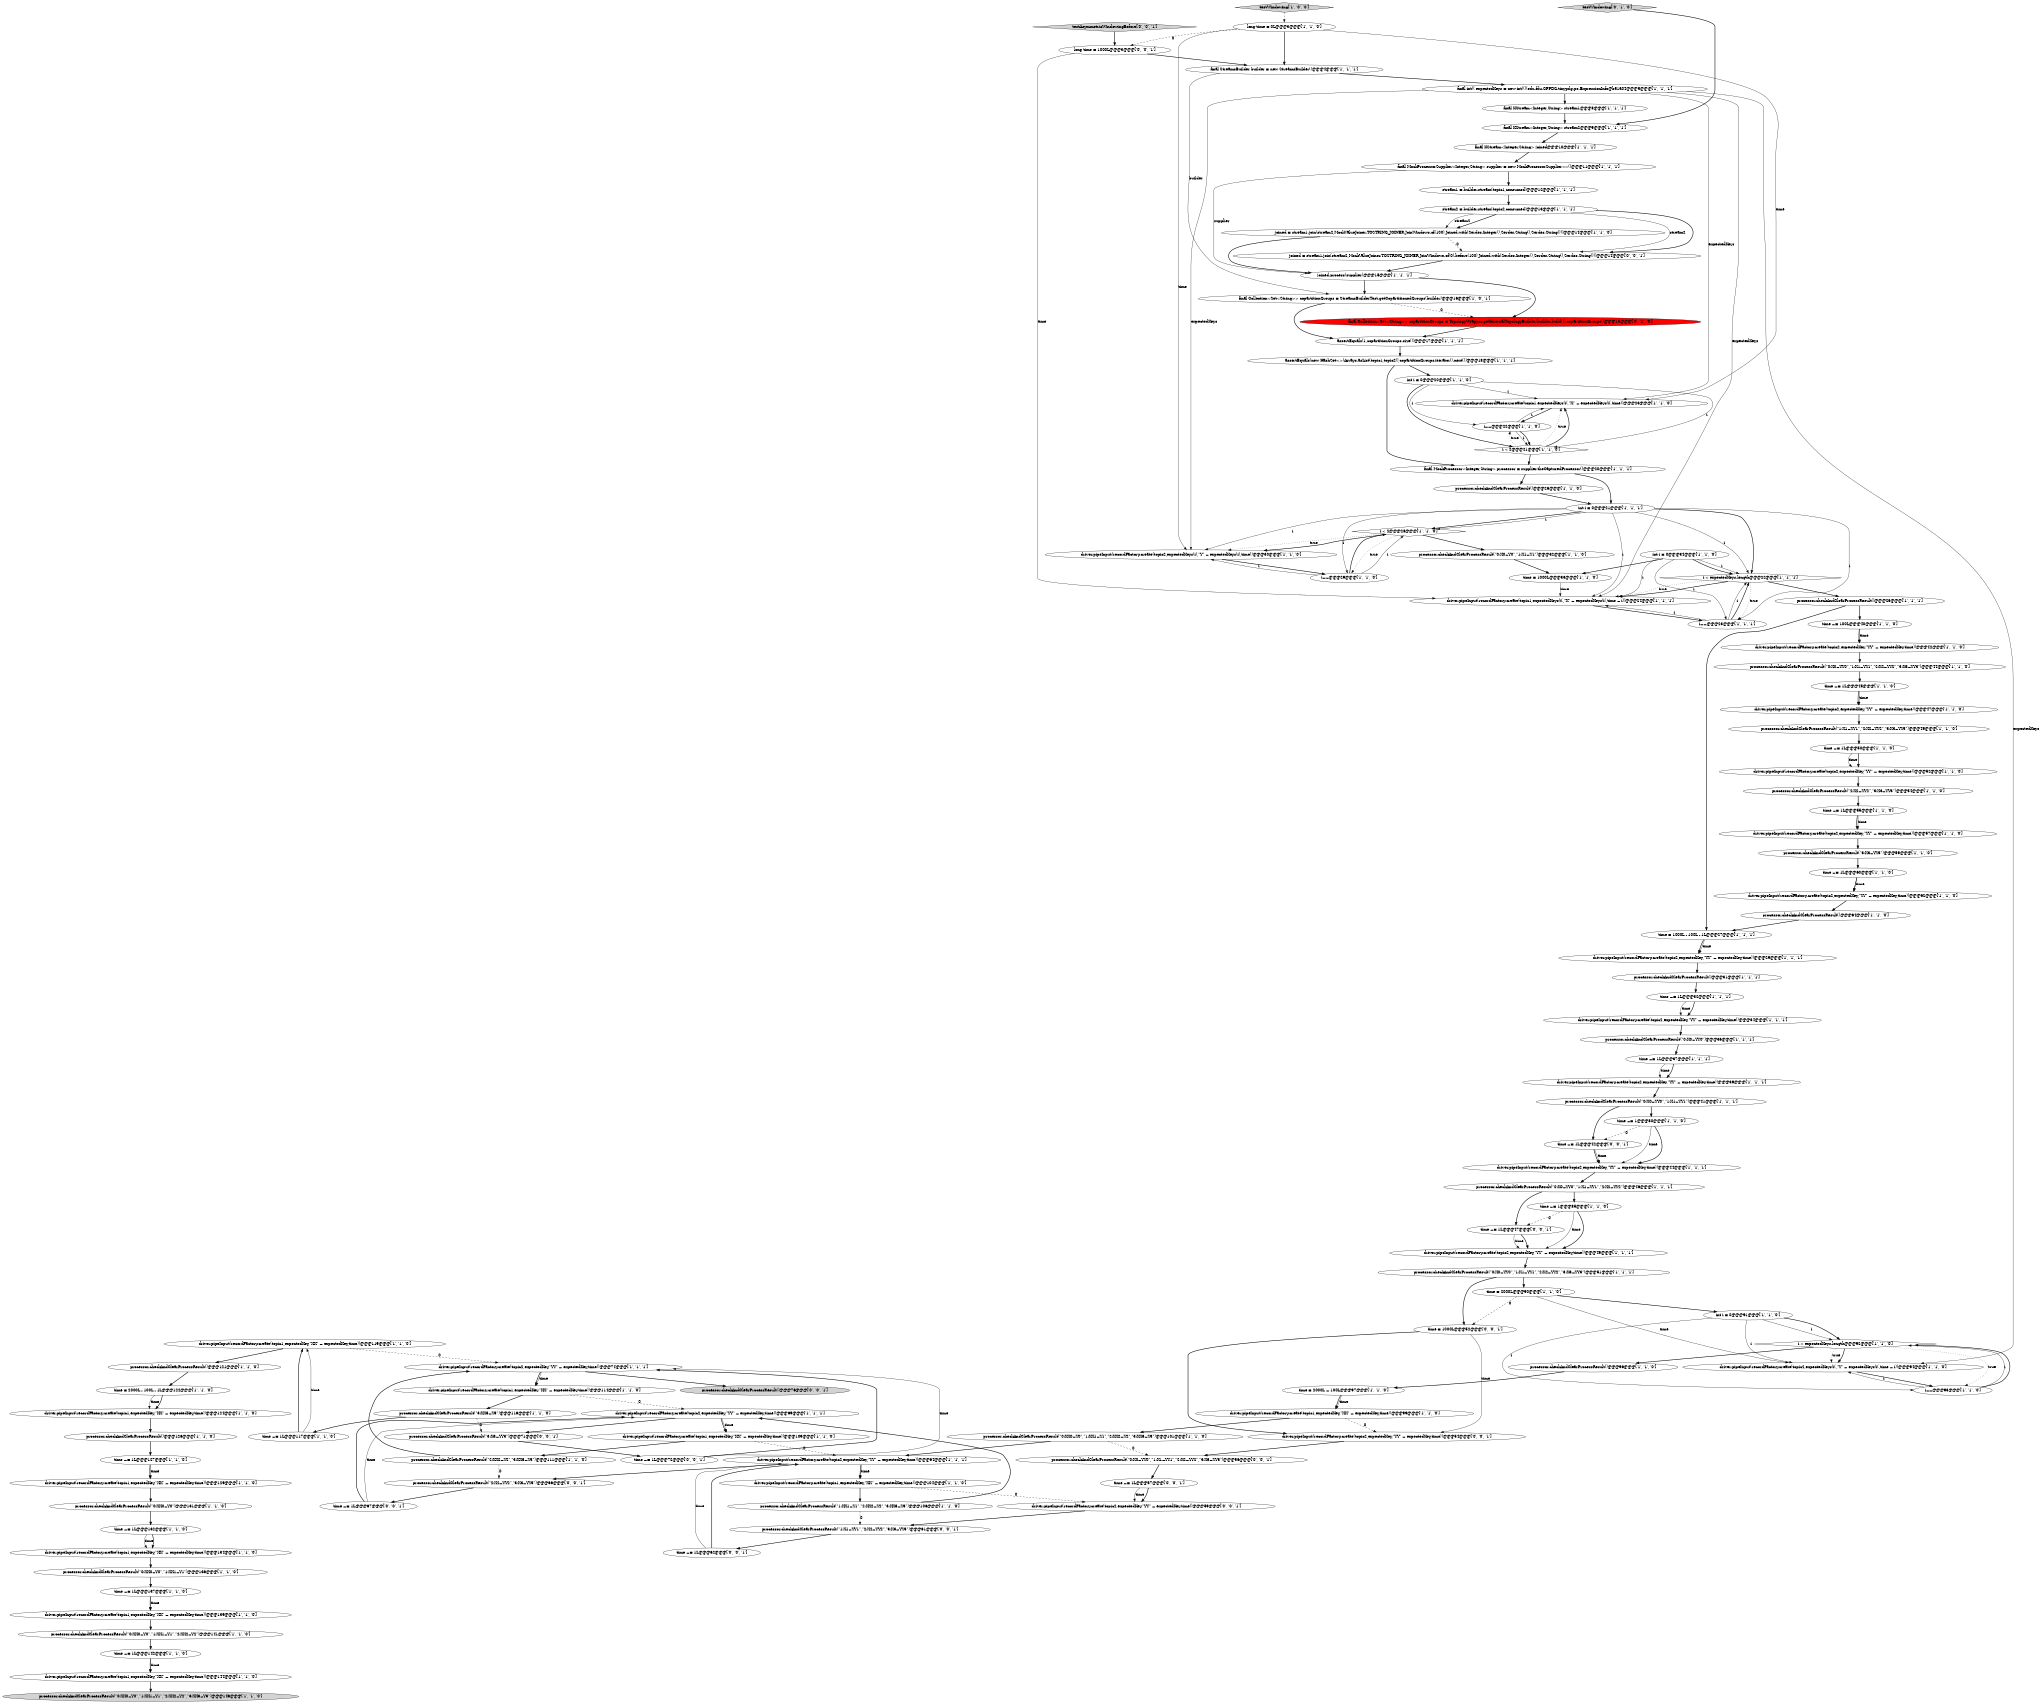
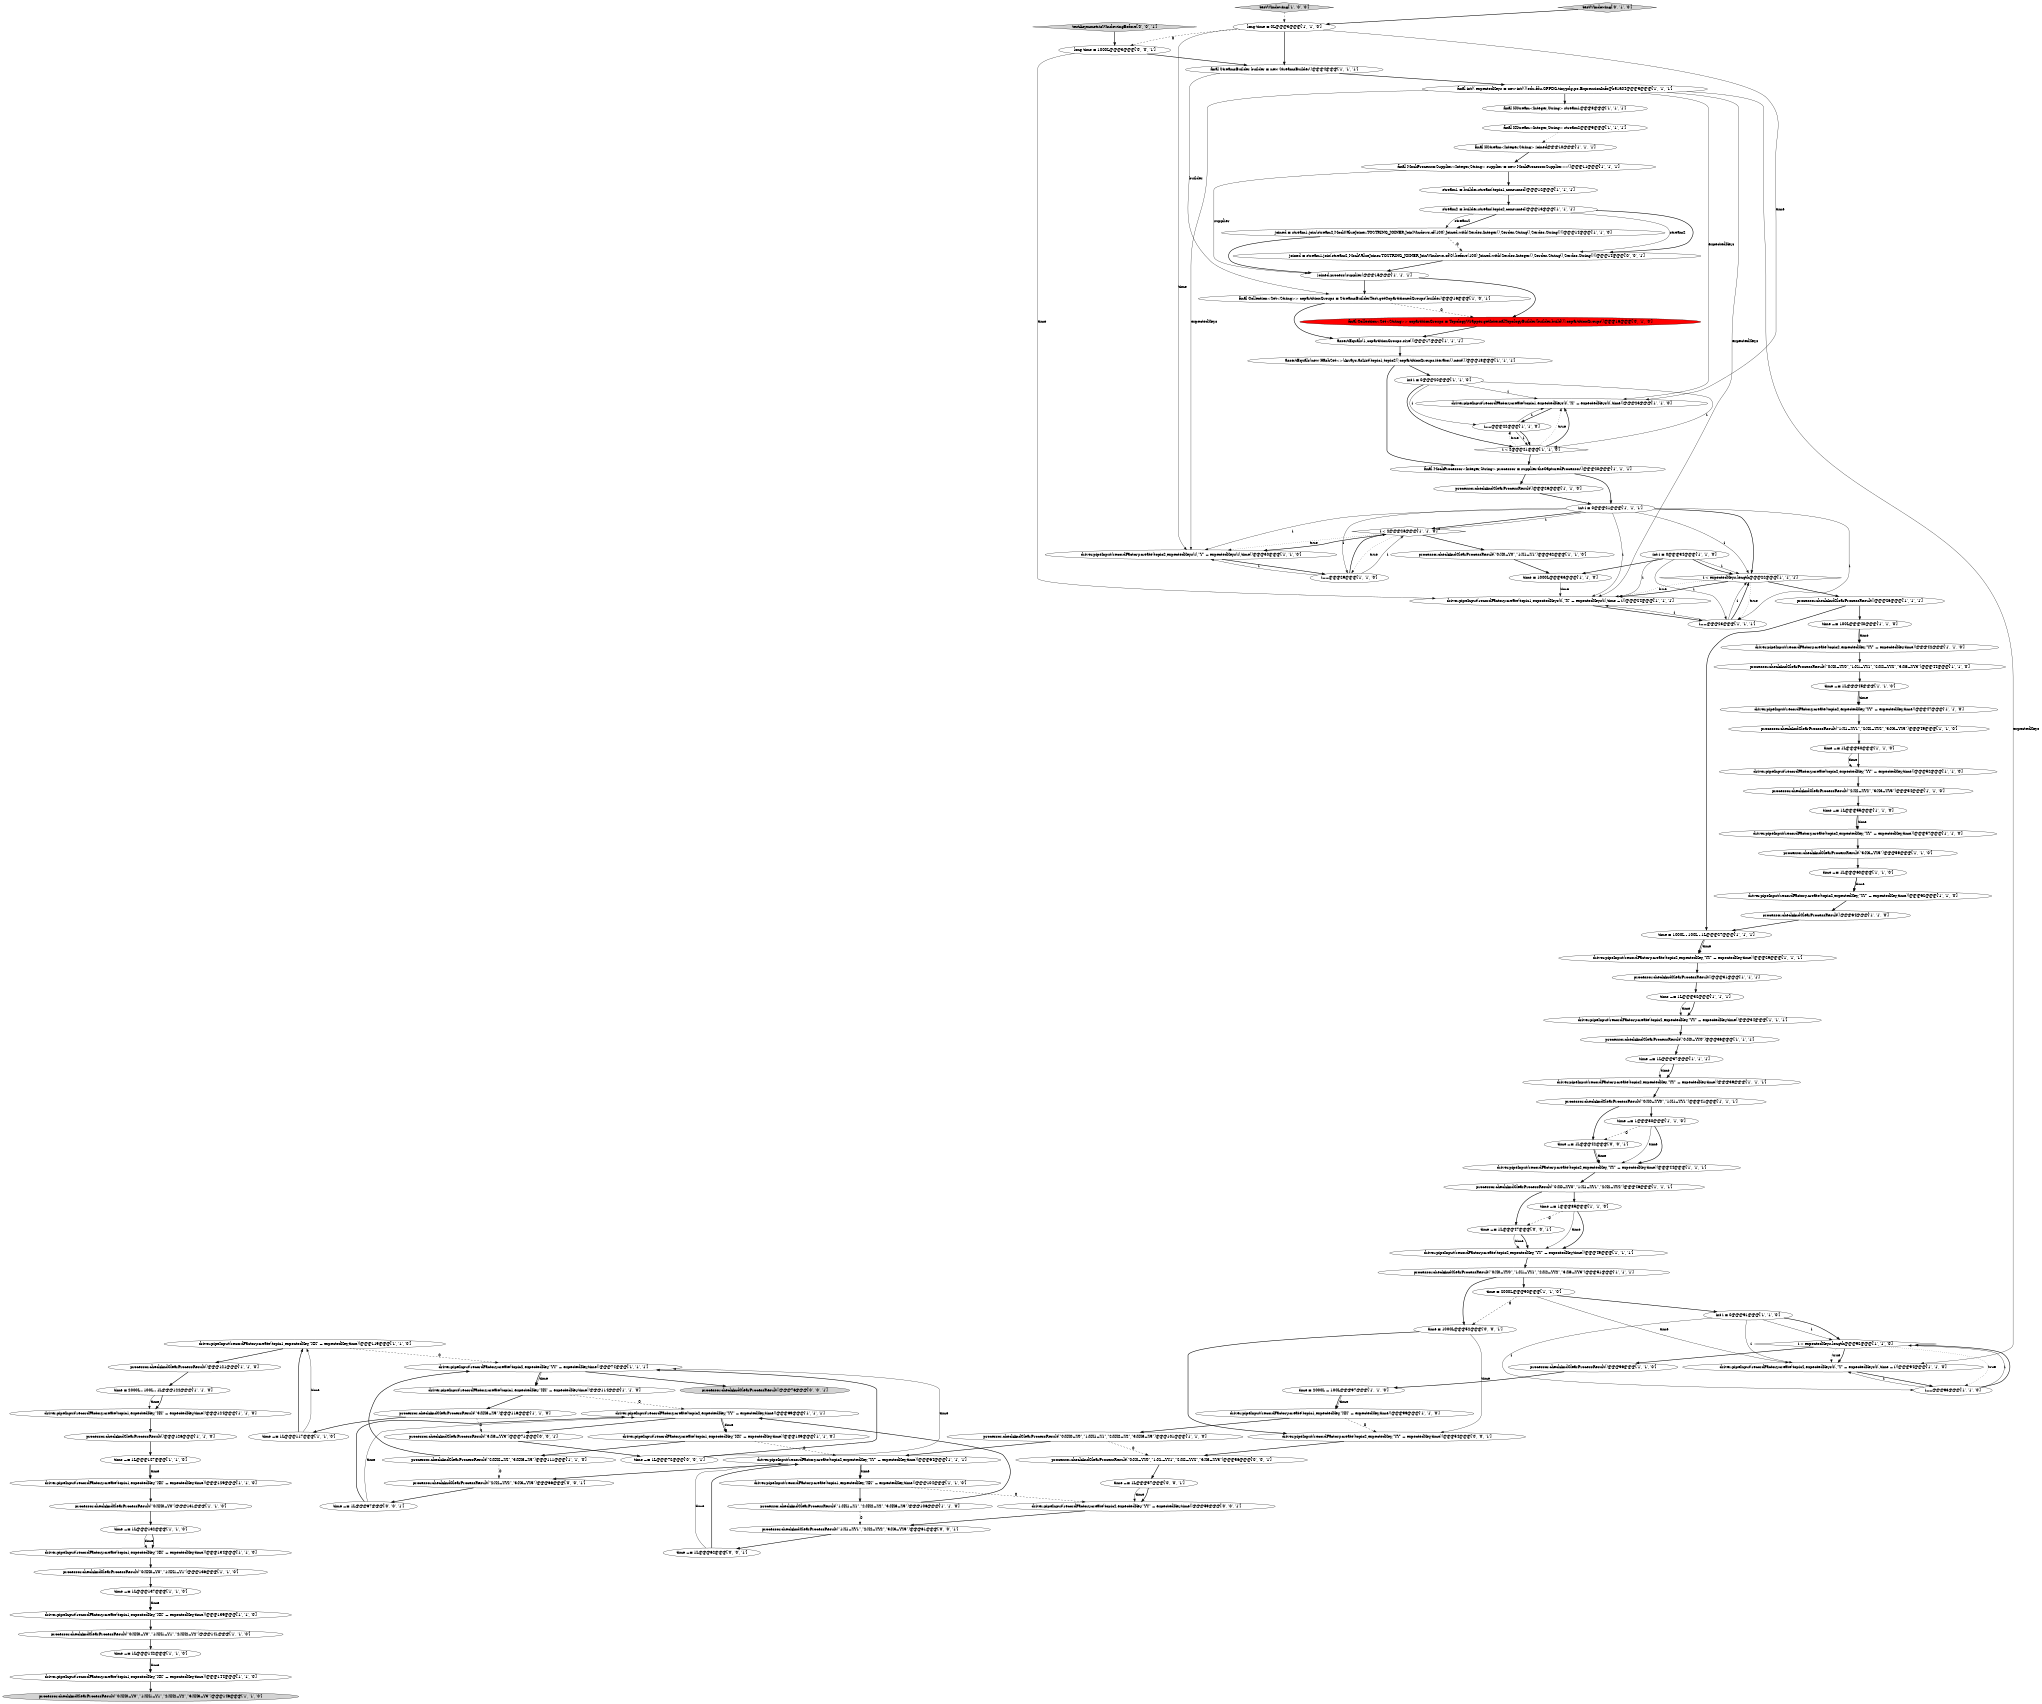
(1715, 69) -> (1454, 17)
(1565, 117) -> none
(1551, 137) -> (1551, 137)
